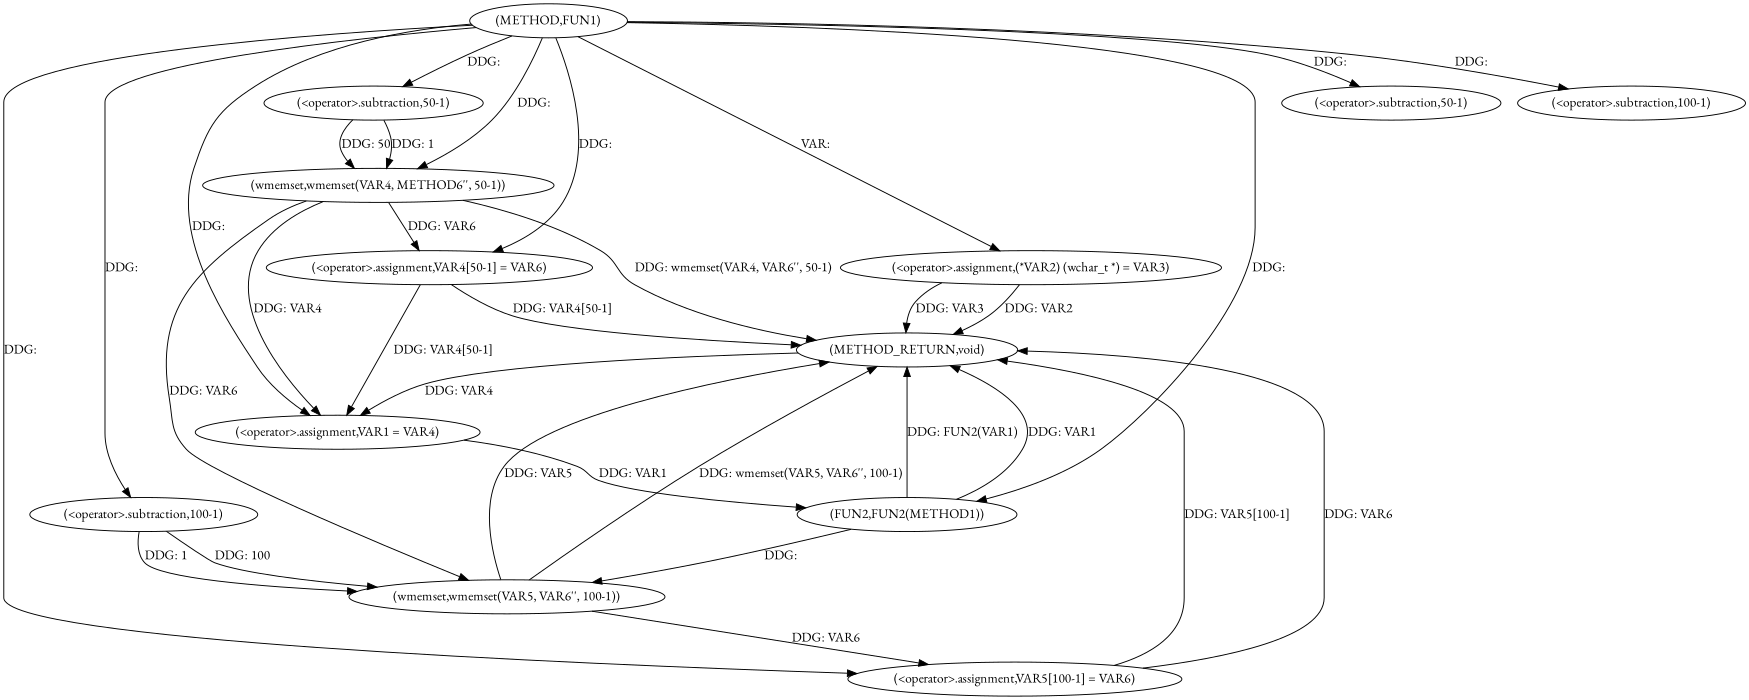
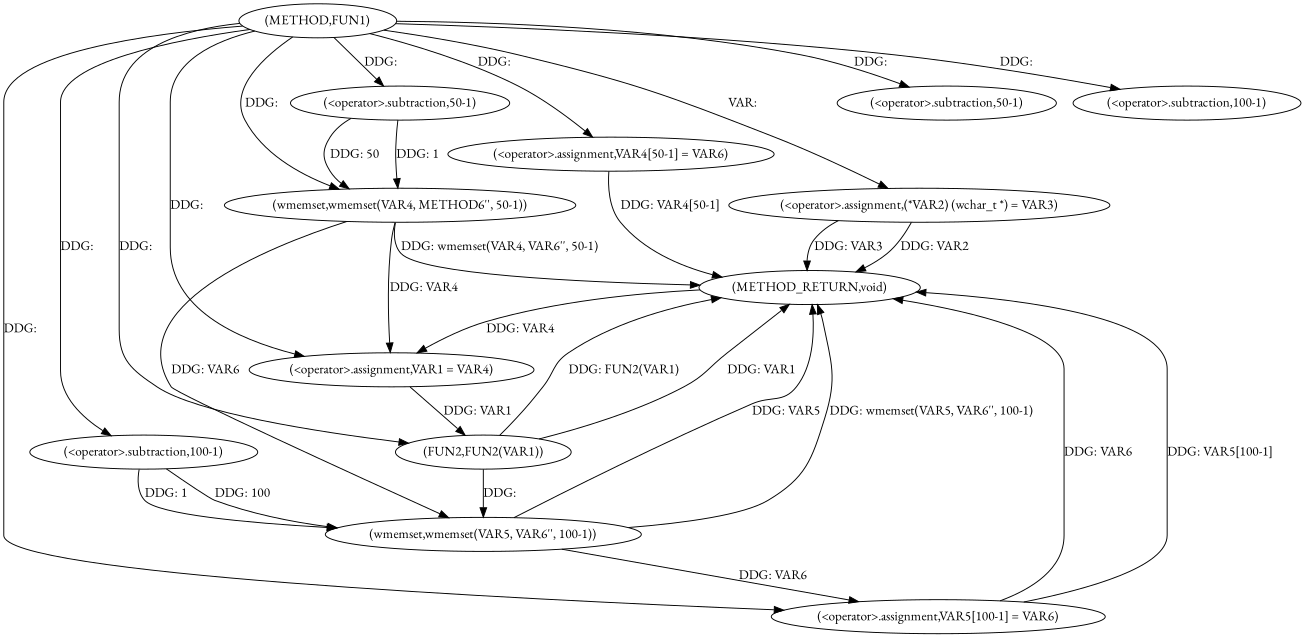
(401, 223) -> none
(386, 346) -> none
(907, 515) -> (483, 452)
